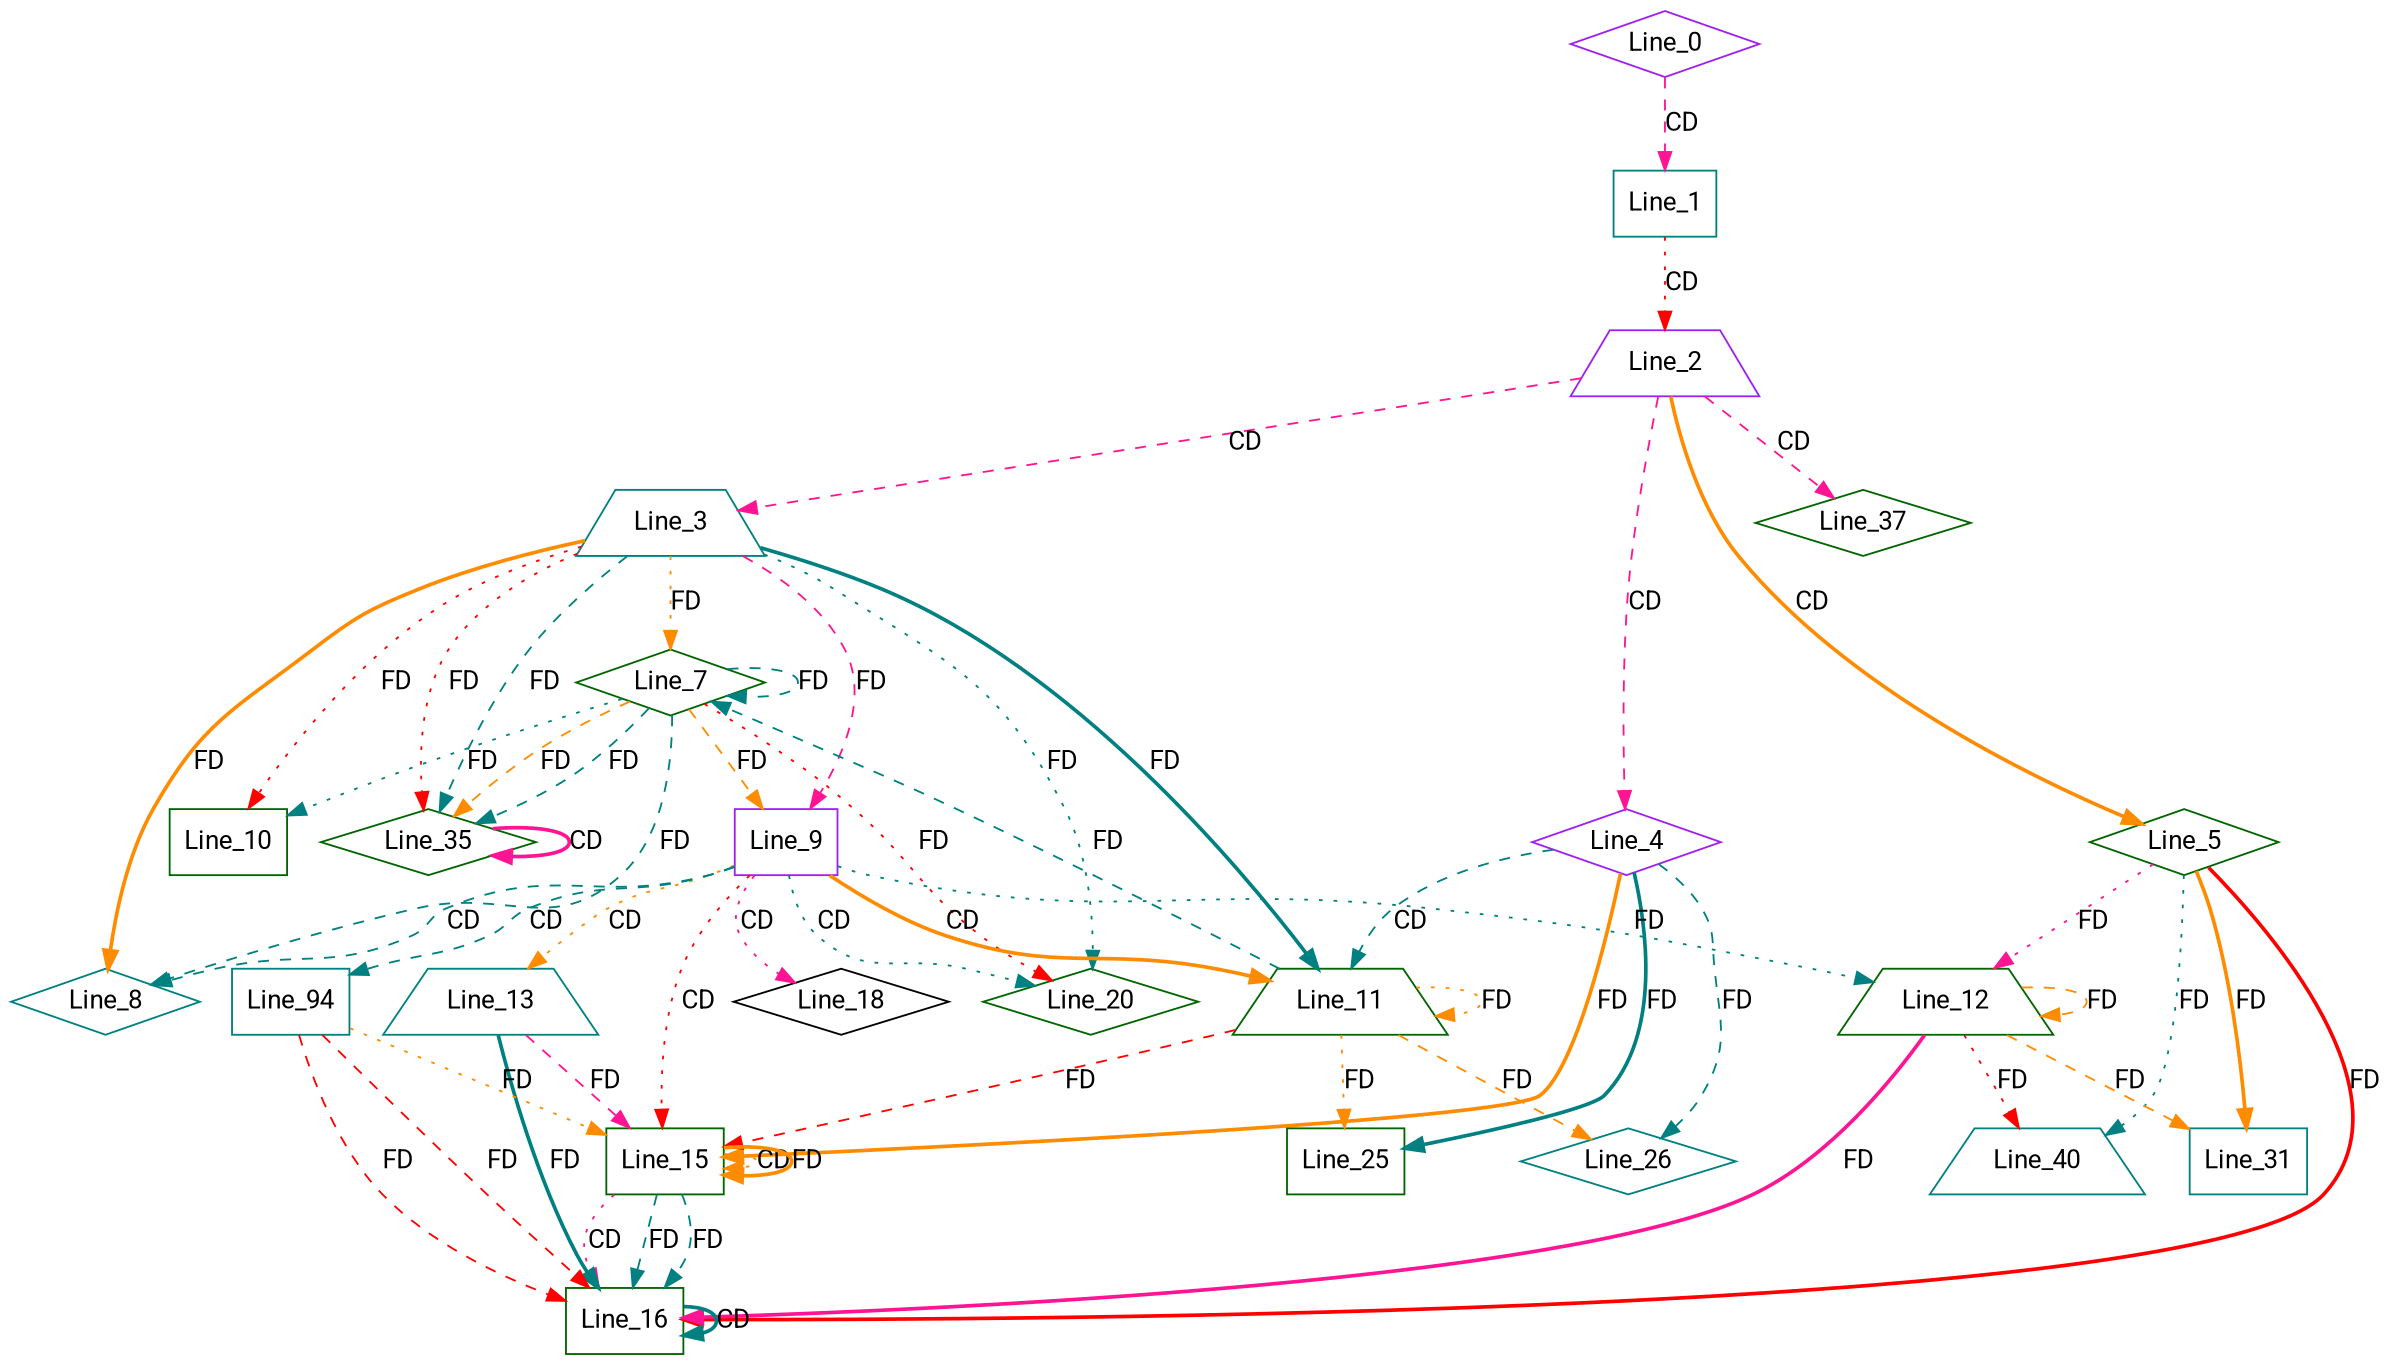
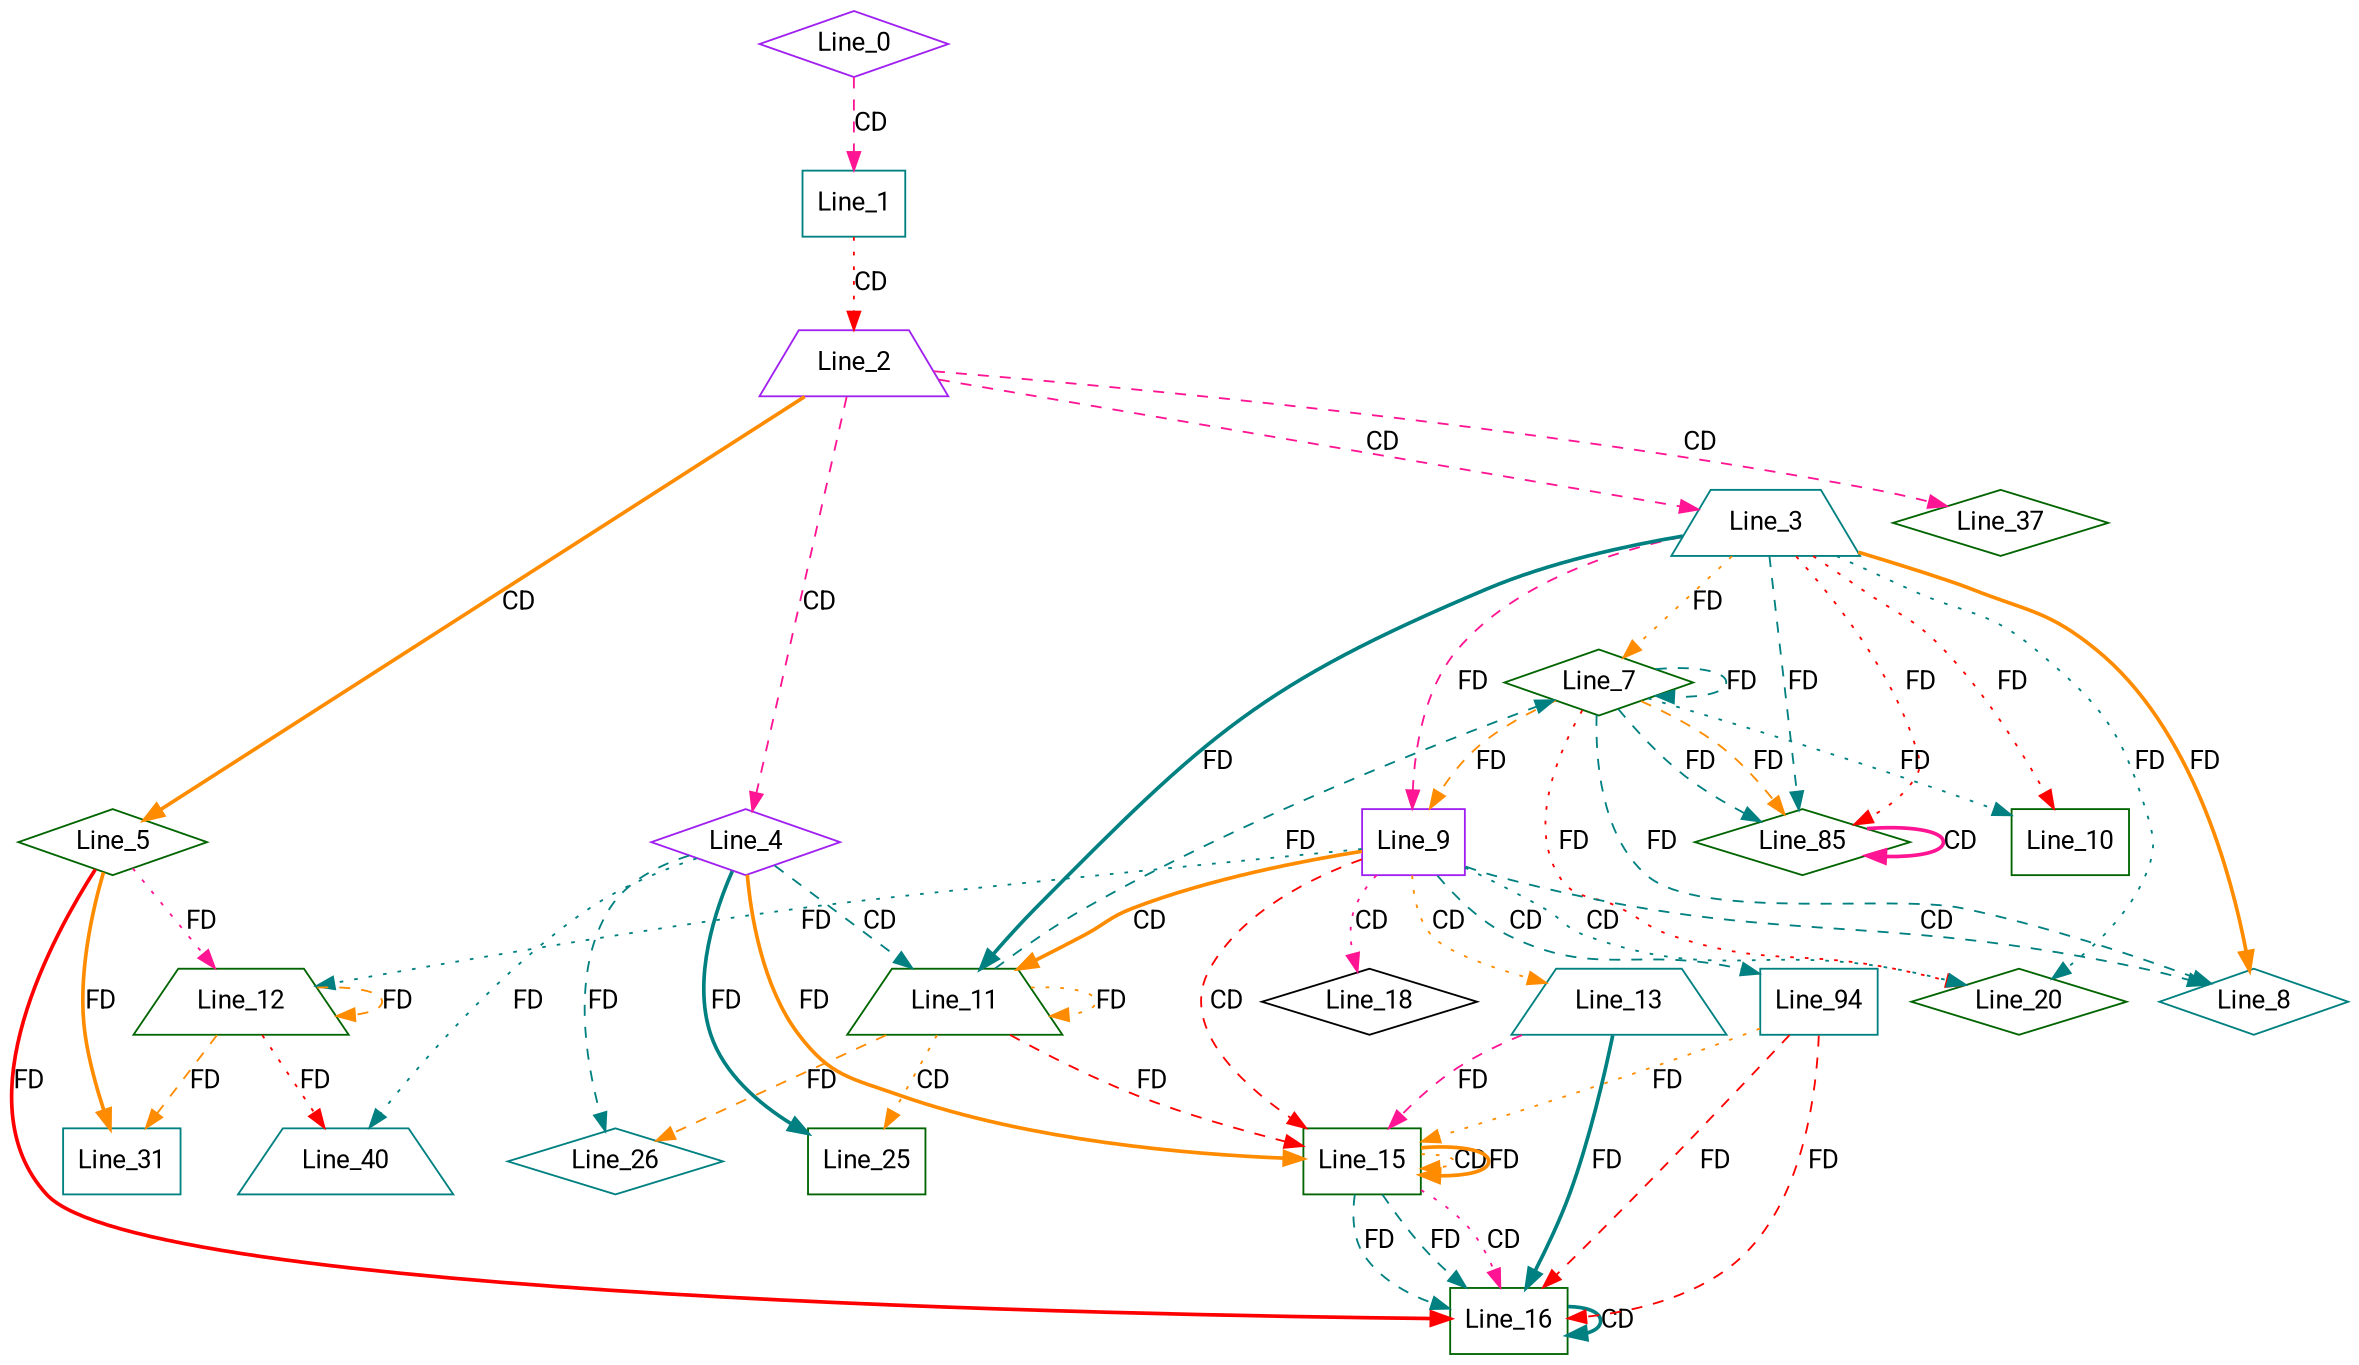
(428, 842) -> (1802, 842)
(677, 981) -> (1211, 967)
(2175, 1009) -> (521, 963)
(1359, 1082) -> (934, 1082)
(1350, 1276) -> none
